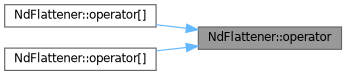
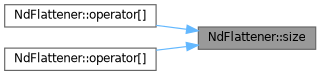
(270, 38) -> (257, 38)
